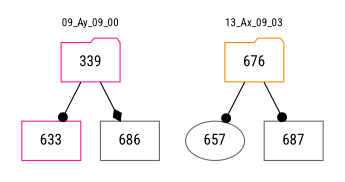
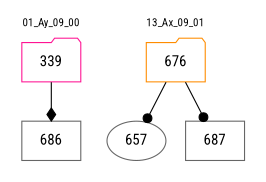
(91, 23) -> (51, 23)
(254, 23) -> (176, 23)
(51, 141) -> none
